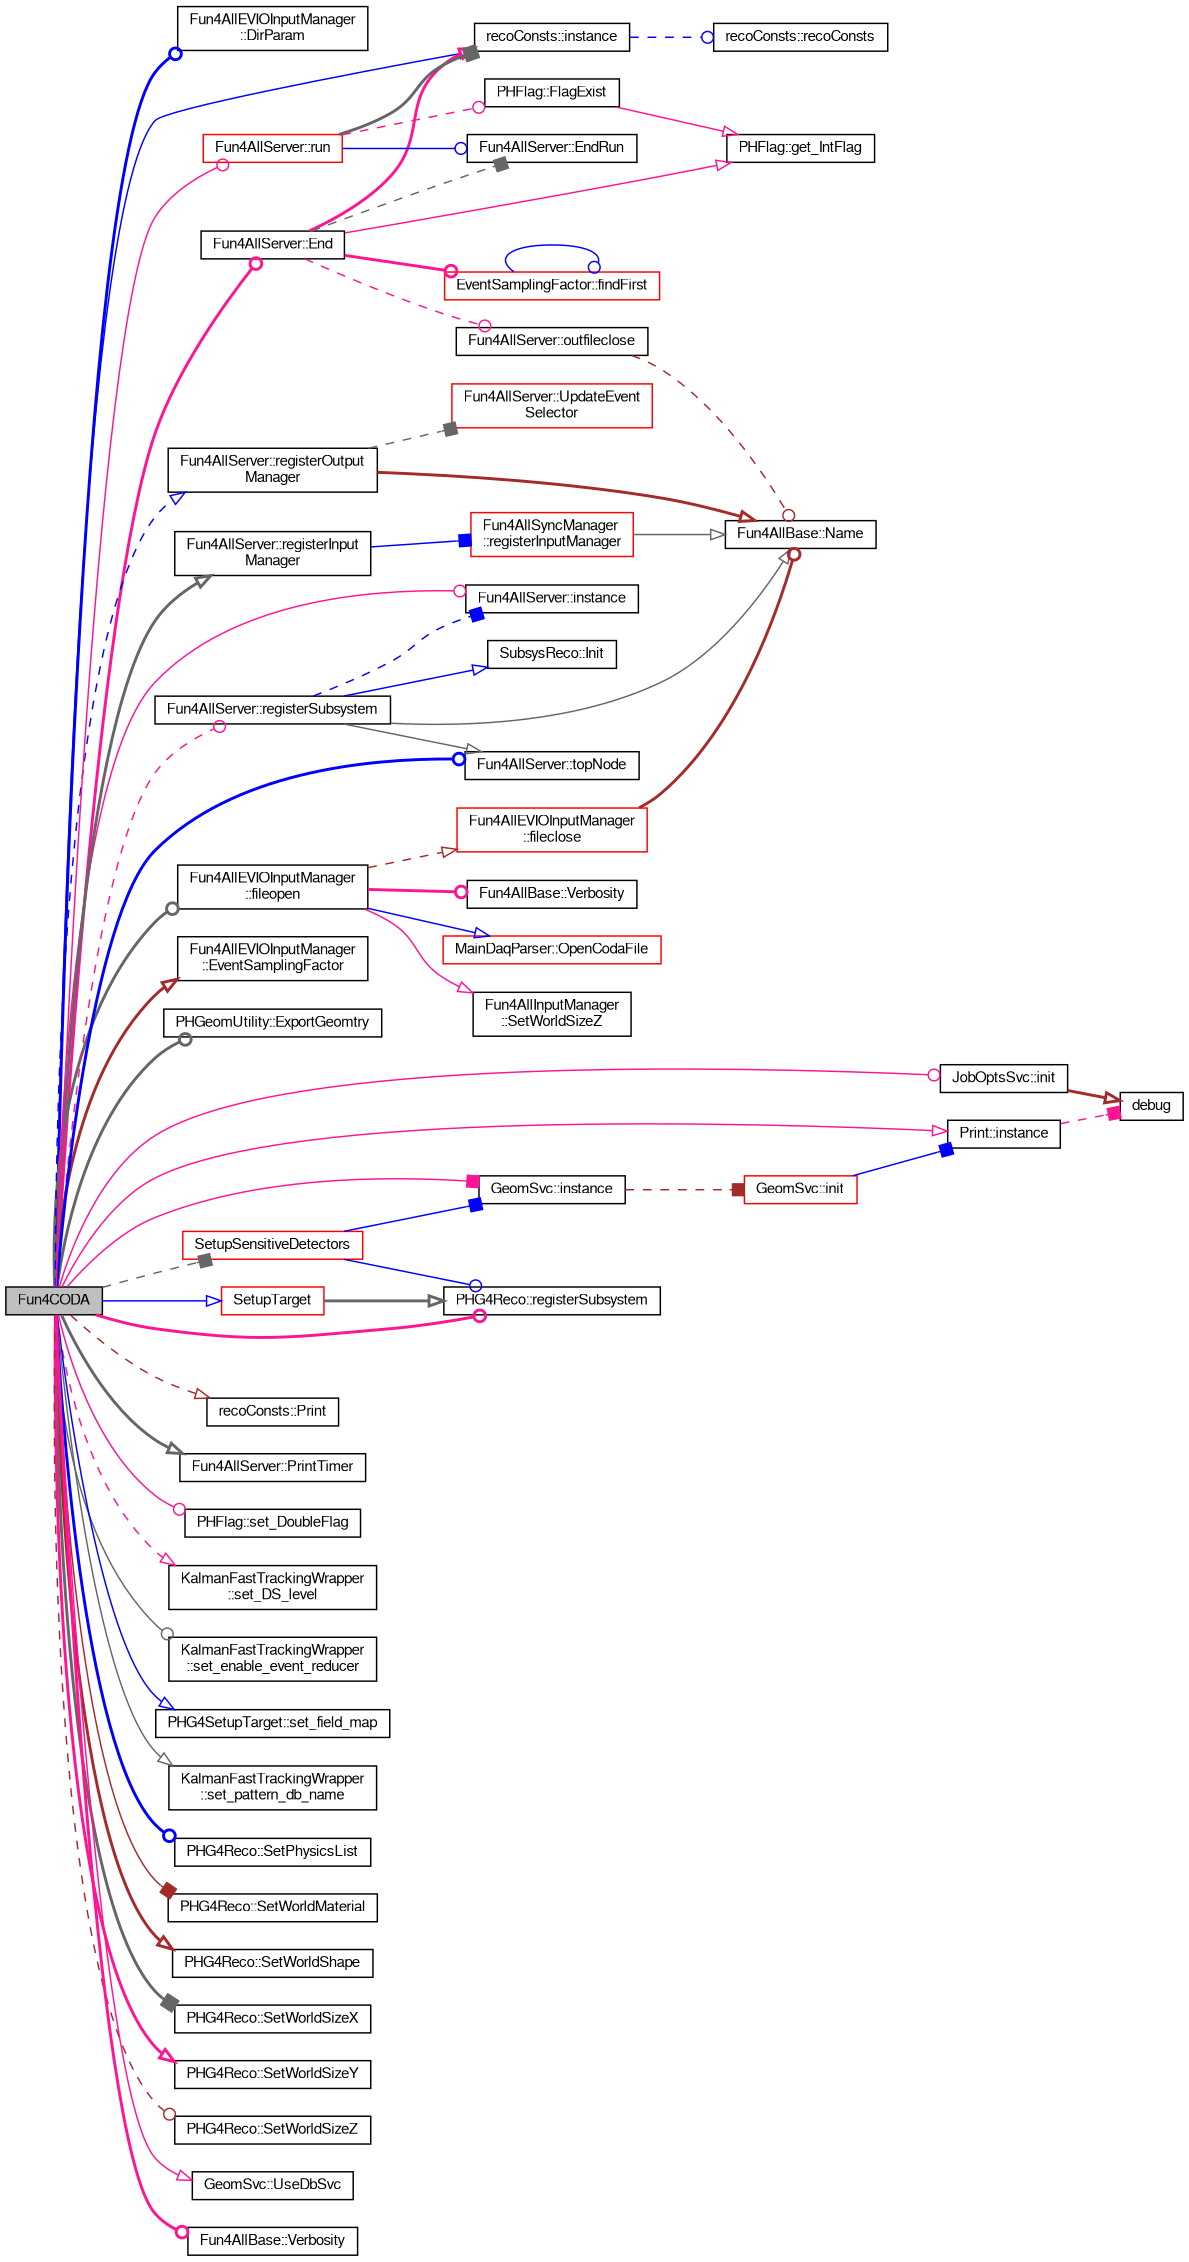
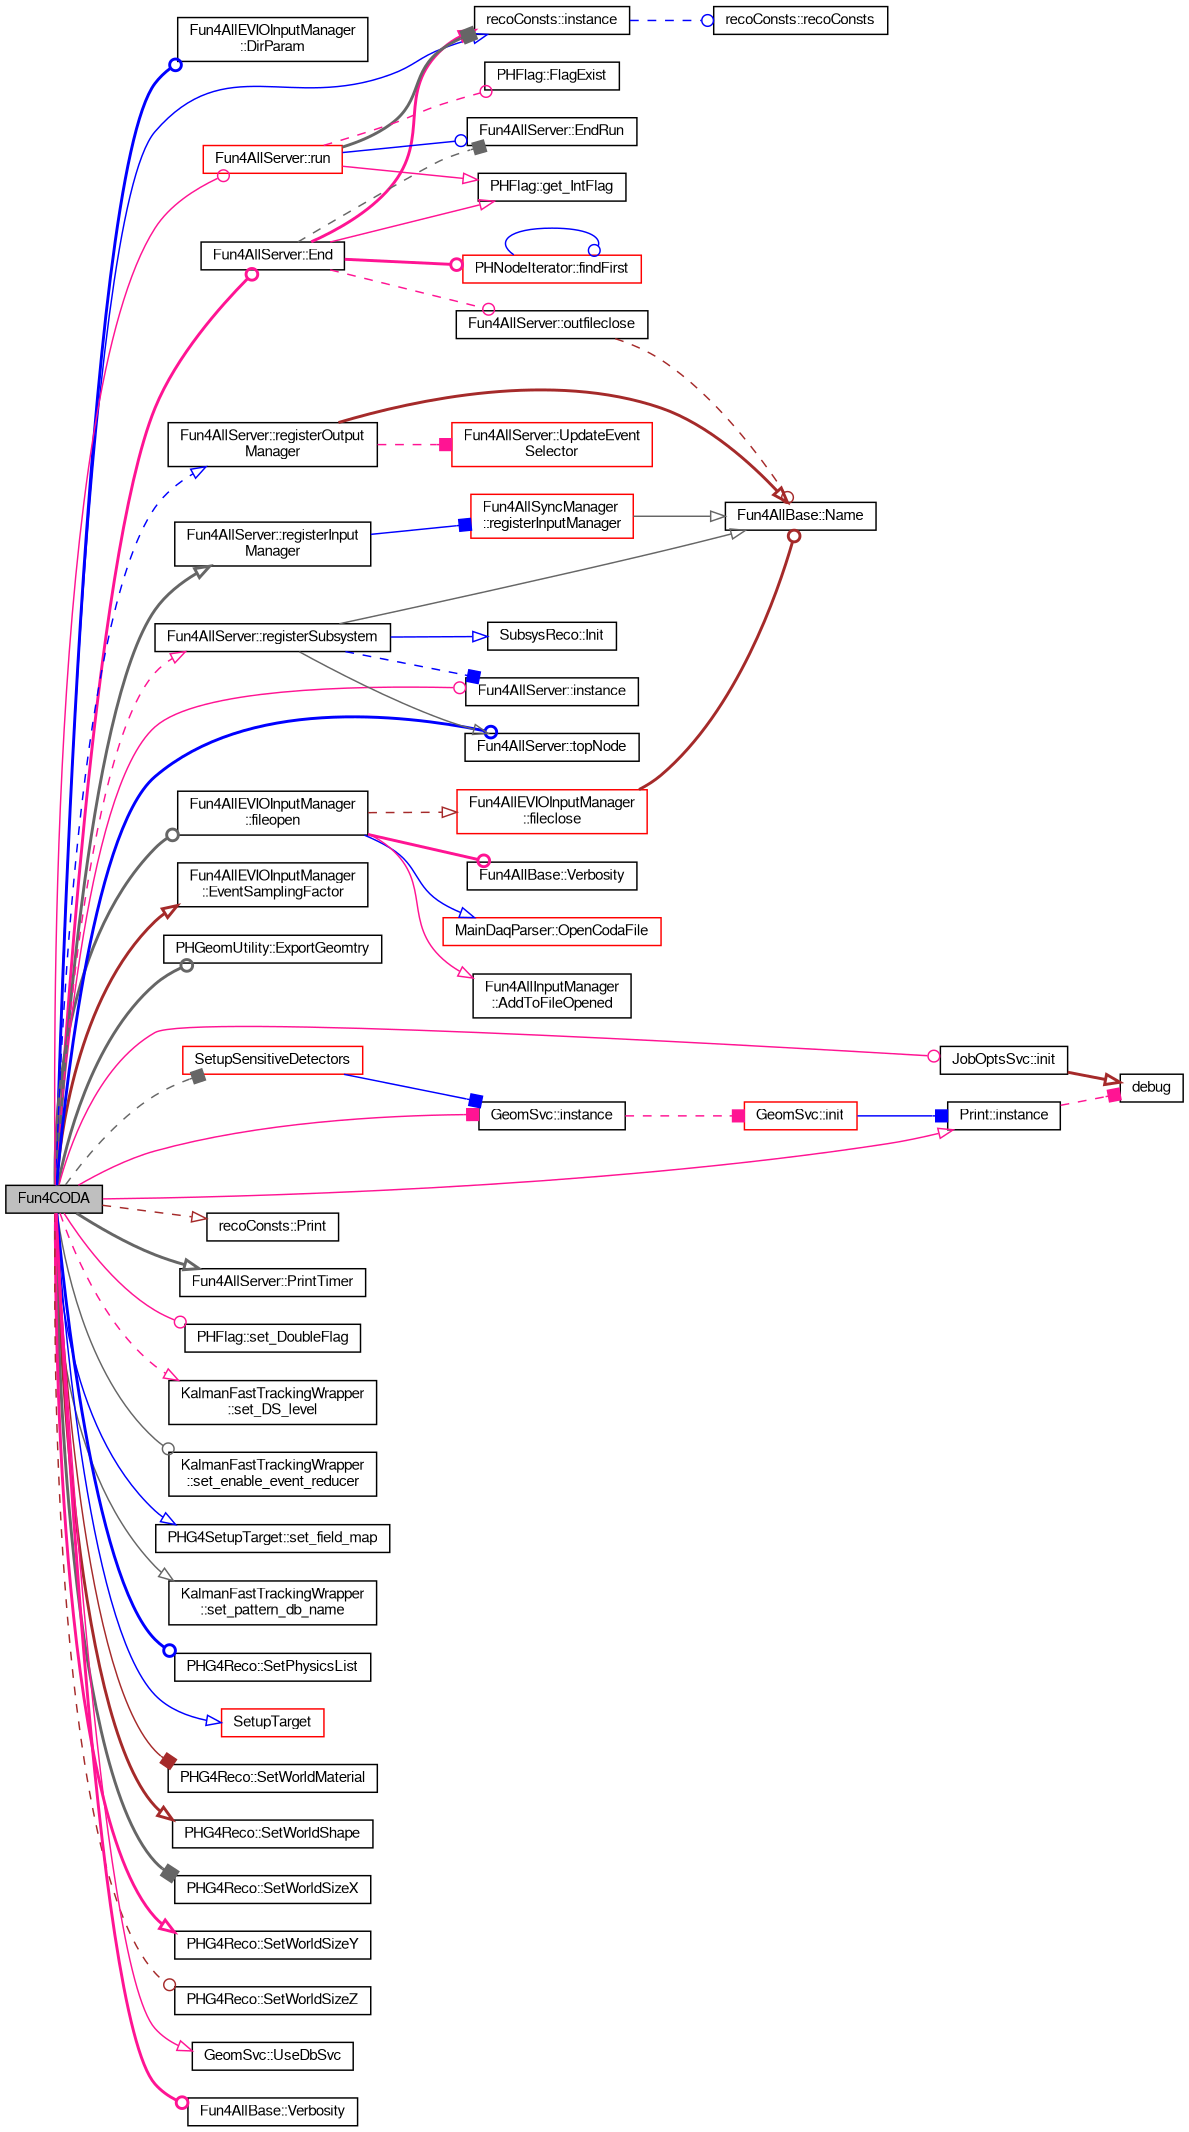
(669, 119) -> (388, 171)
(552, 286) -> (552, 269)
(405, 440) -> (407, 445)
(94, 974) -> (84, 912)
(552, 1014) -> (552, 996)
(677, 1190) -> (677, 1116)
(552, 1301) -> none
